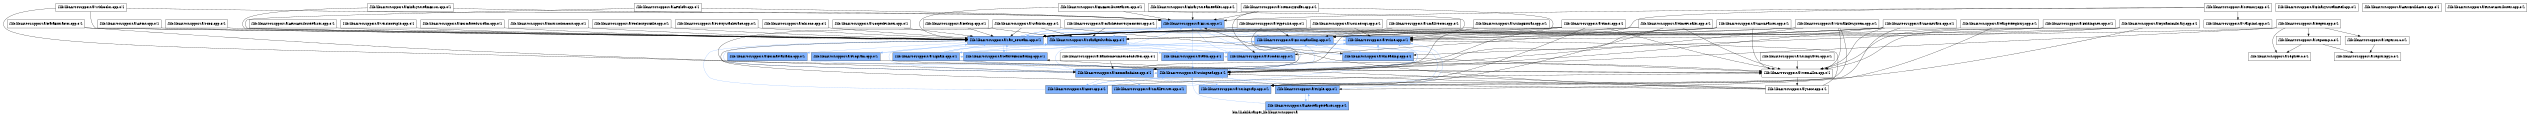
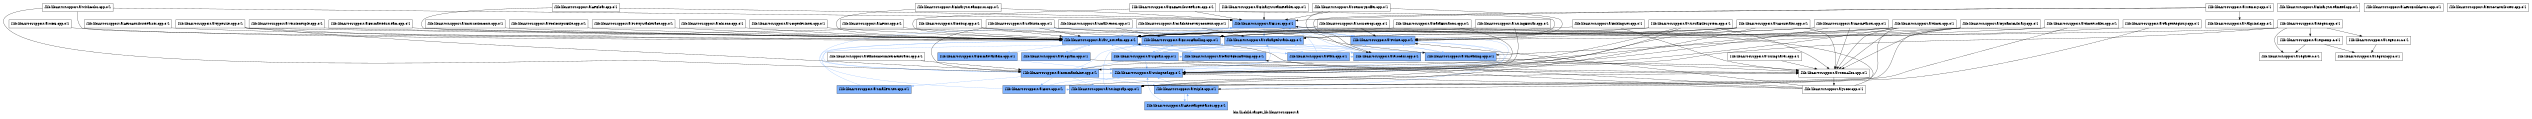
(1526, 34) -> none
(1205, 40) -> (1325, 41)
